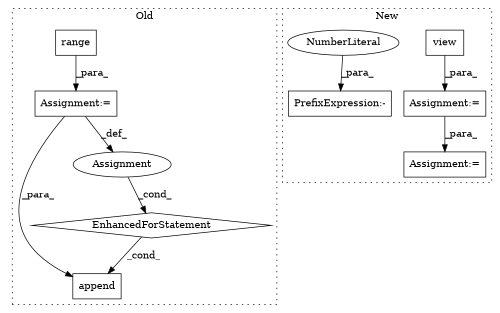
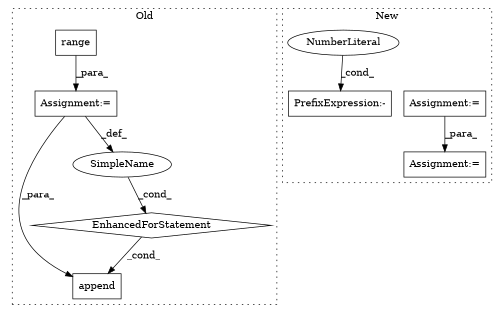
(445, 43) -> none
(357, 73) -> (357, 73)
(122, 164) -> (122, 164)
